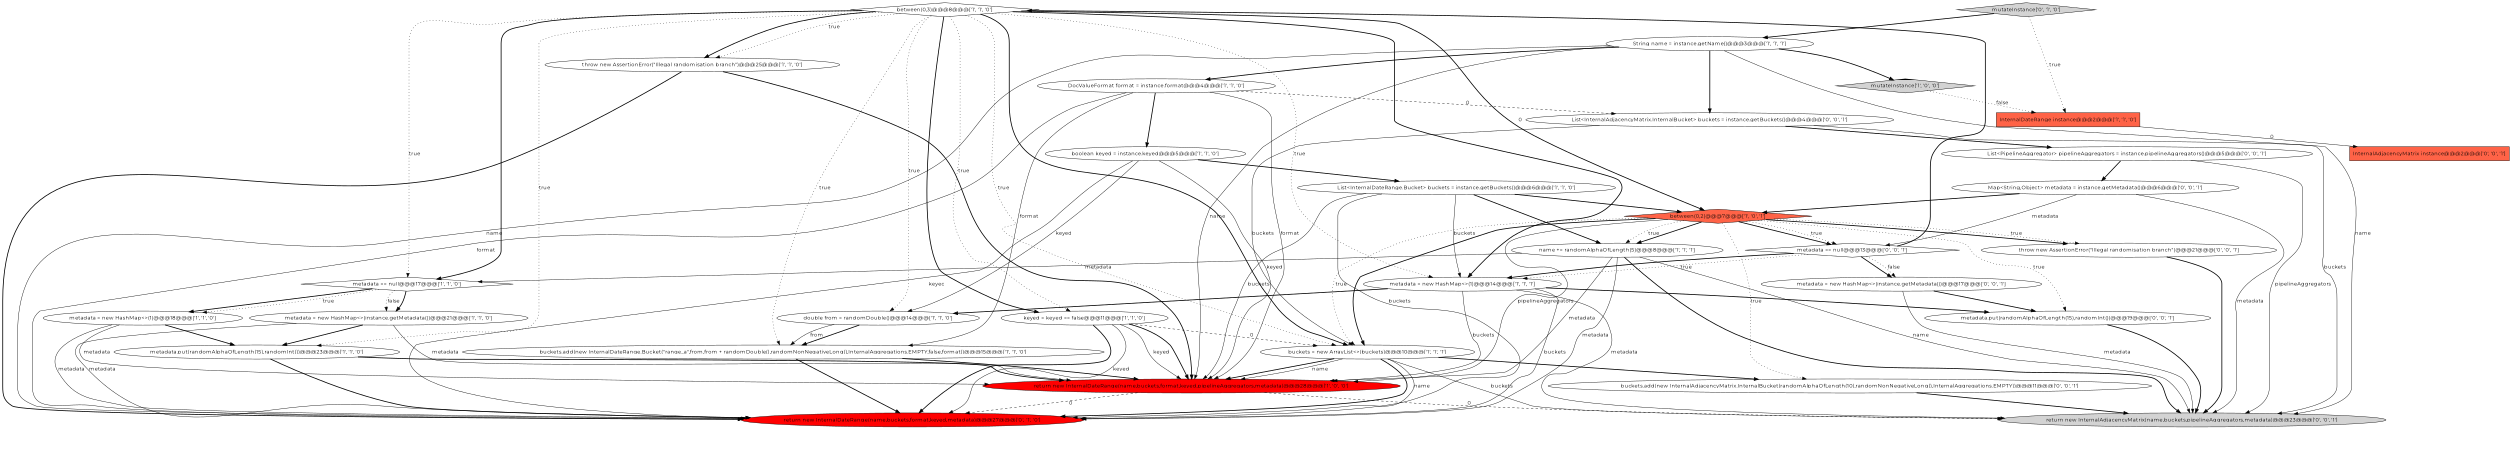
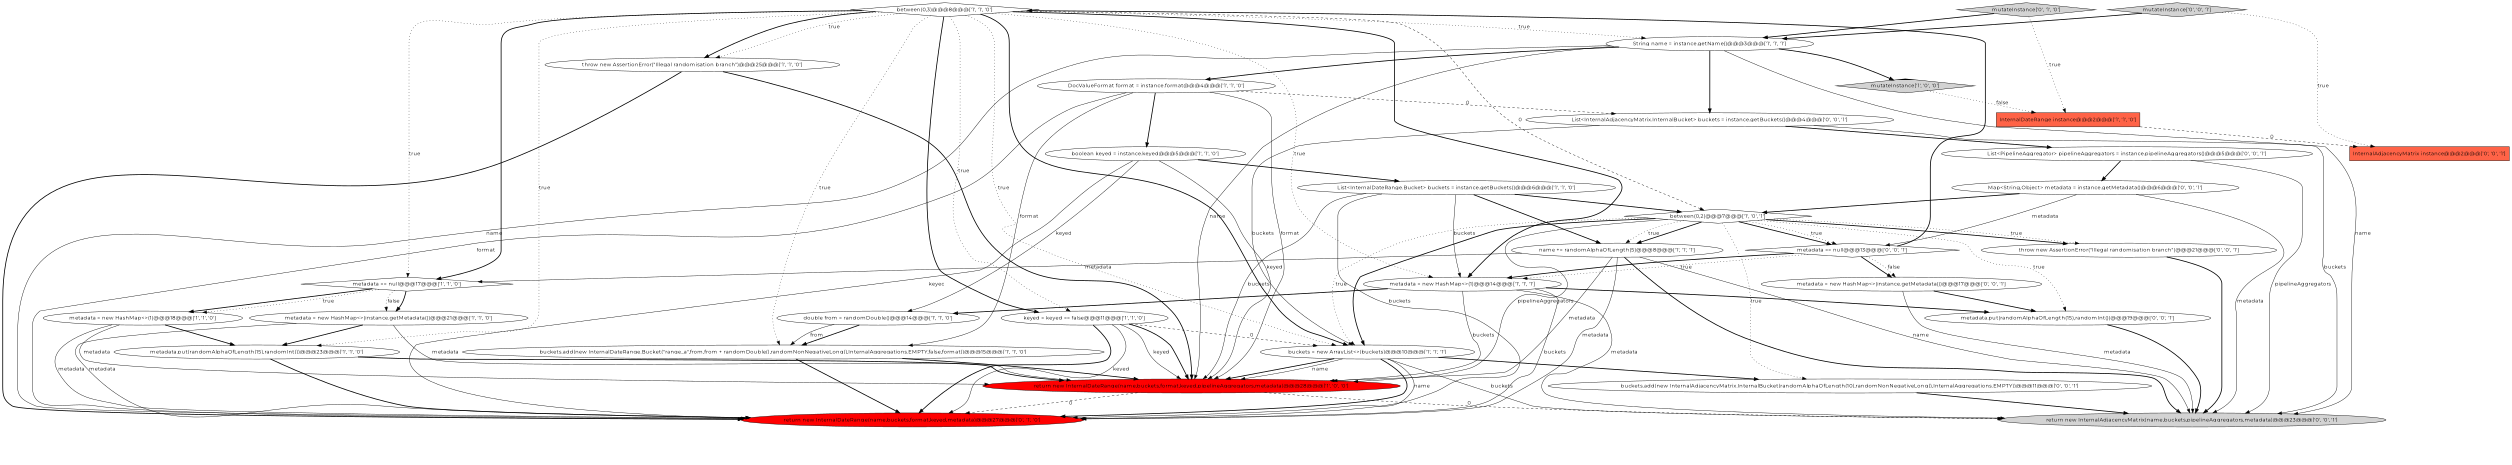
none -> (2177, 10)
(1390, 22) -> (1407, 27)
(2247, 137) -> (2247, 137)
(909, 161) -> (1408, 23)
(1718, 216) -> (1718, 216)
